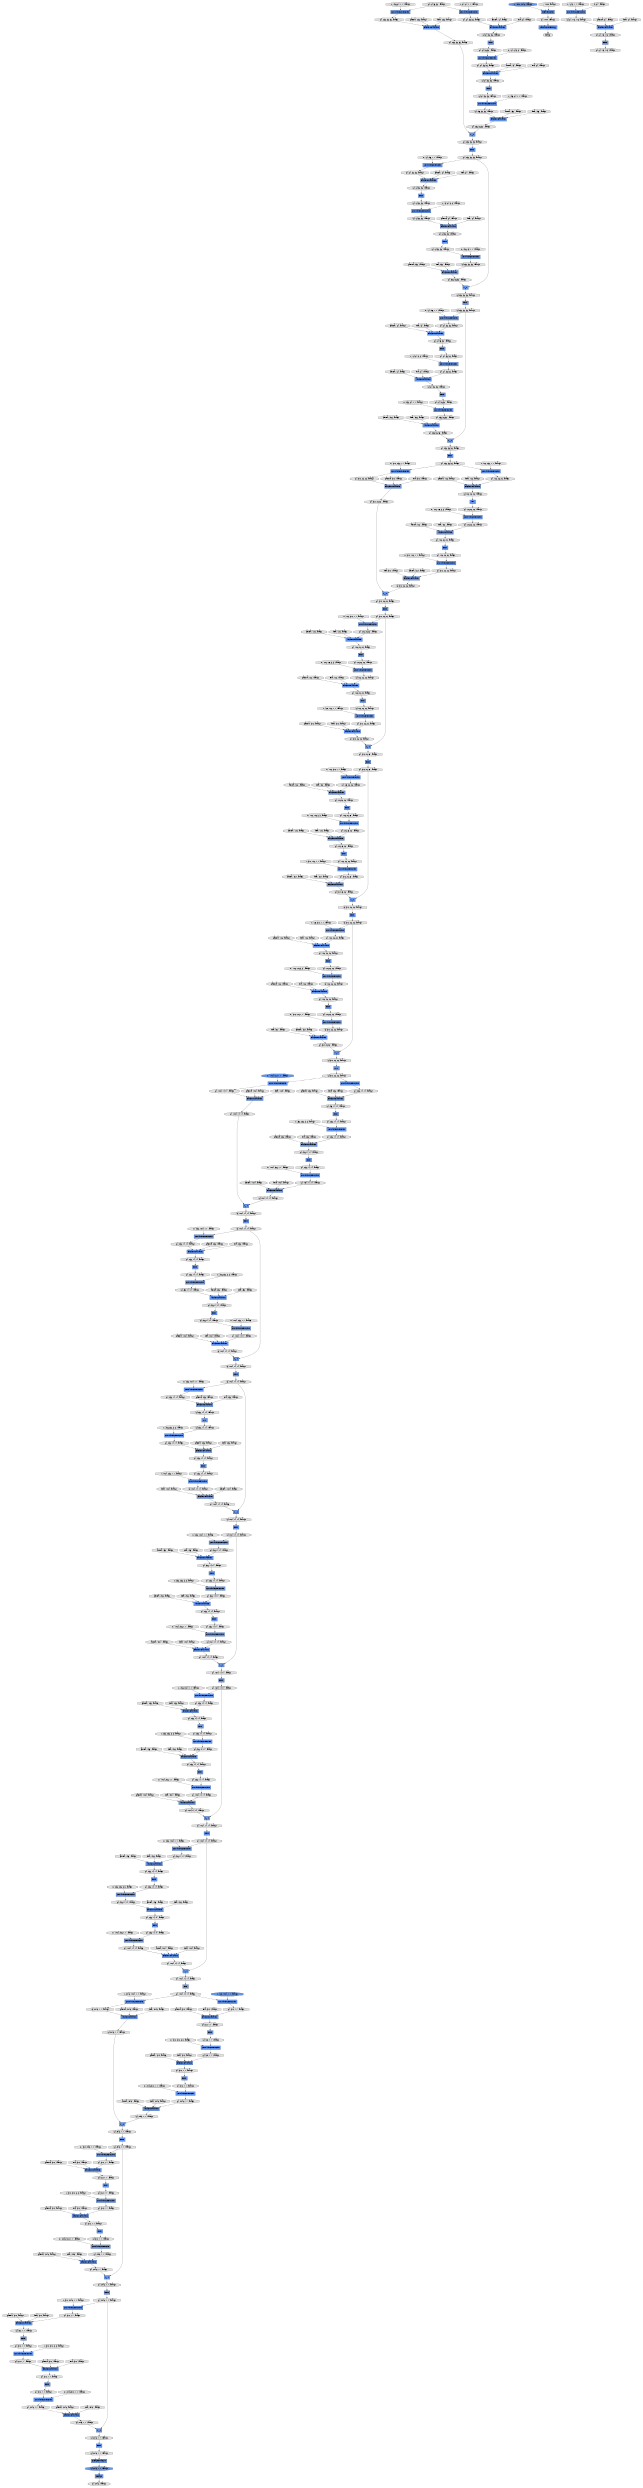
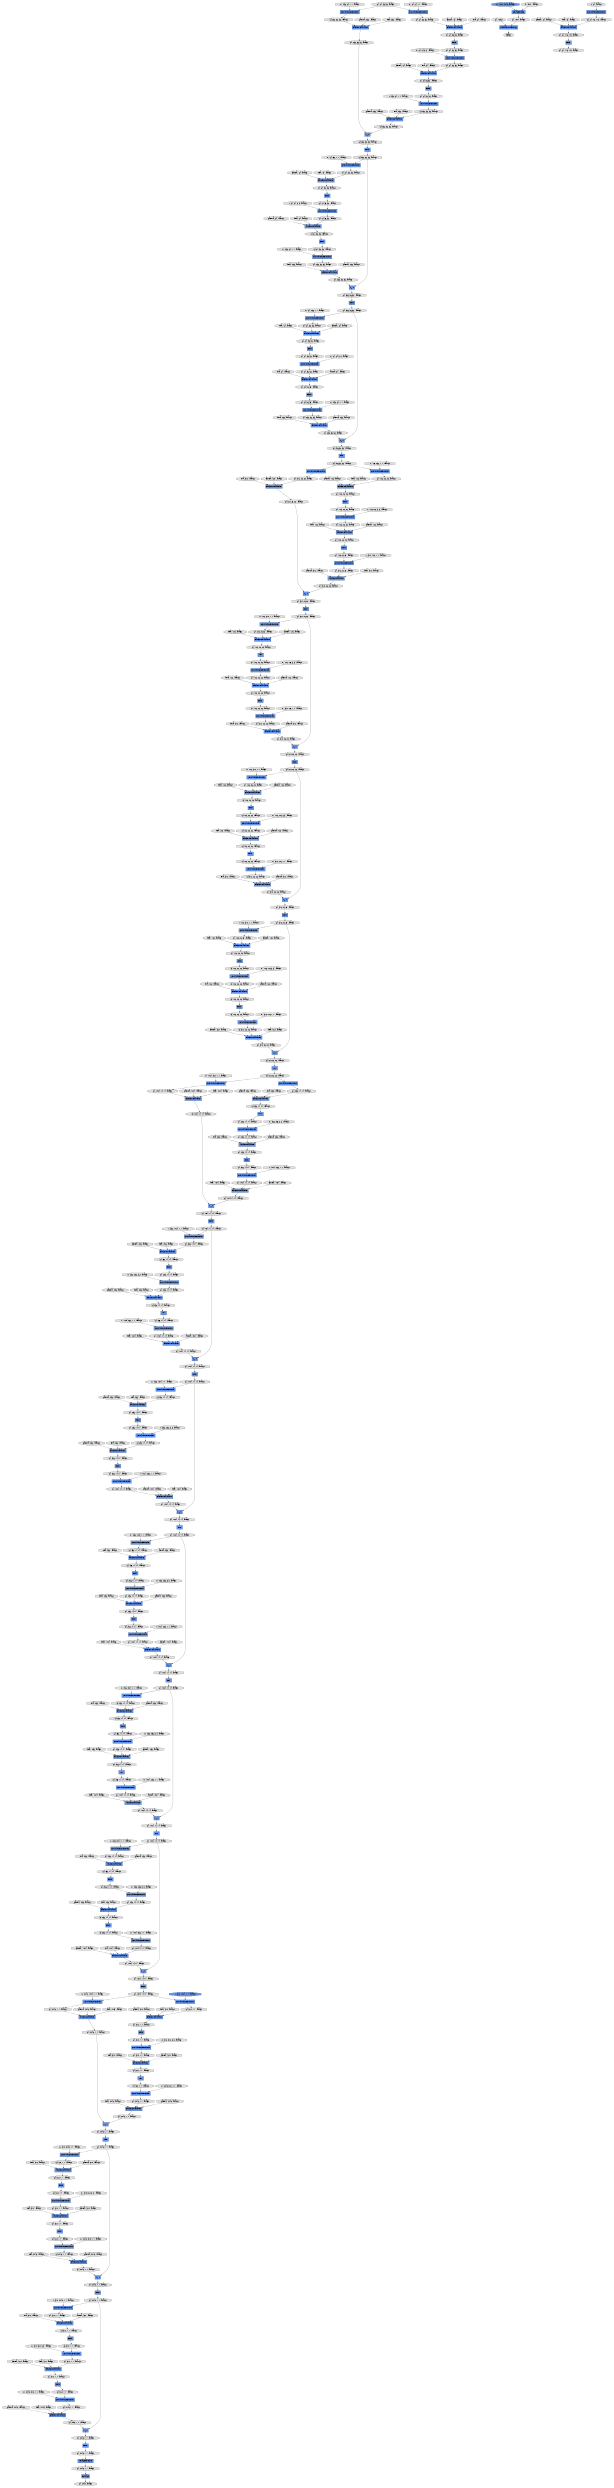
(575, 4) -> none
(548, 12) -> (519, 12)
none -> (499, 20)
(400, 464) -> none
(278, 1076) -> (216, 1076)
(99, 2469) -> (86, 2469)
